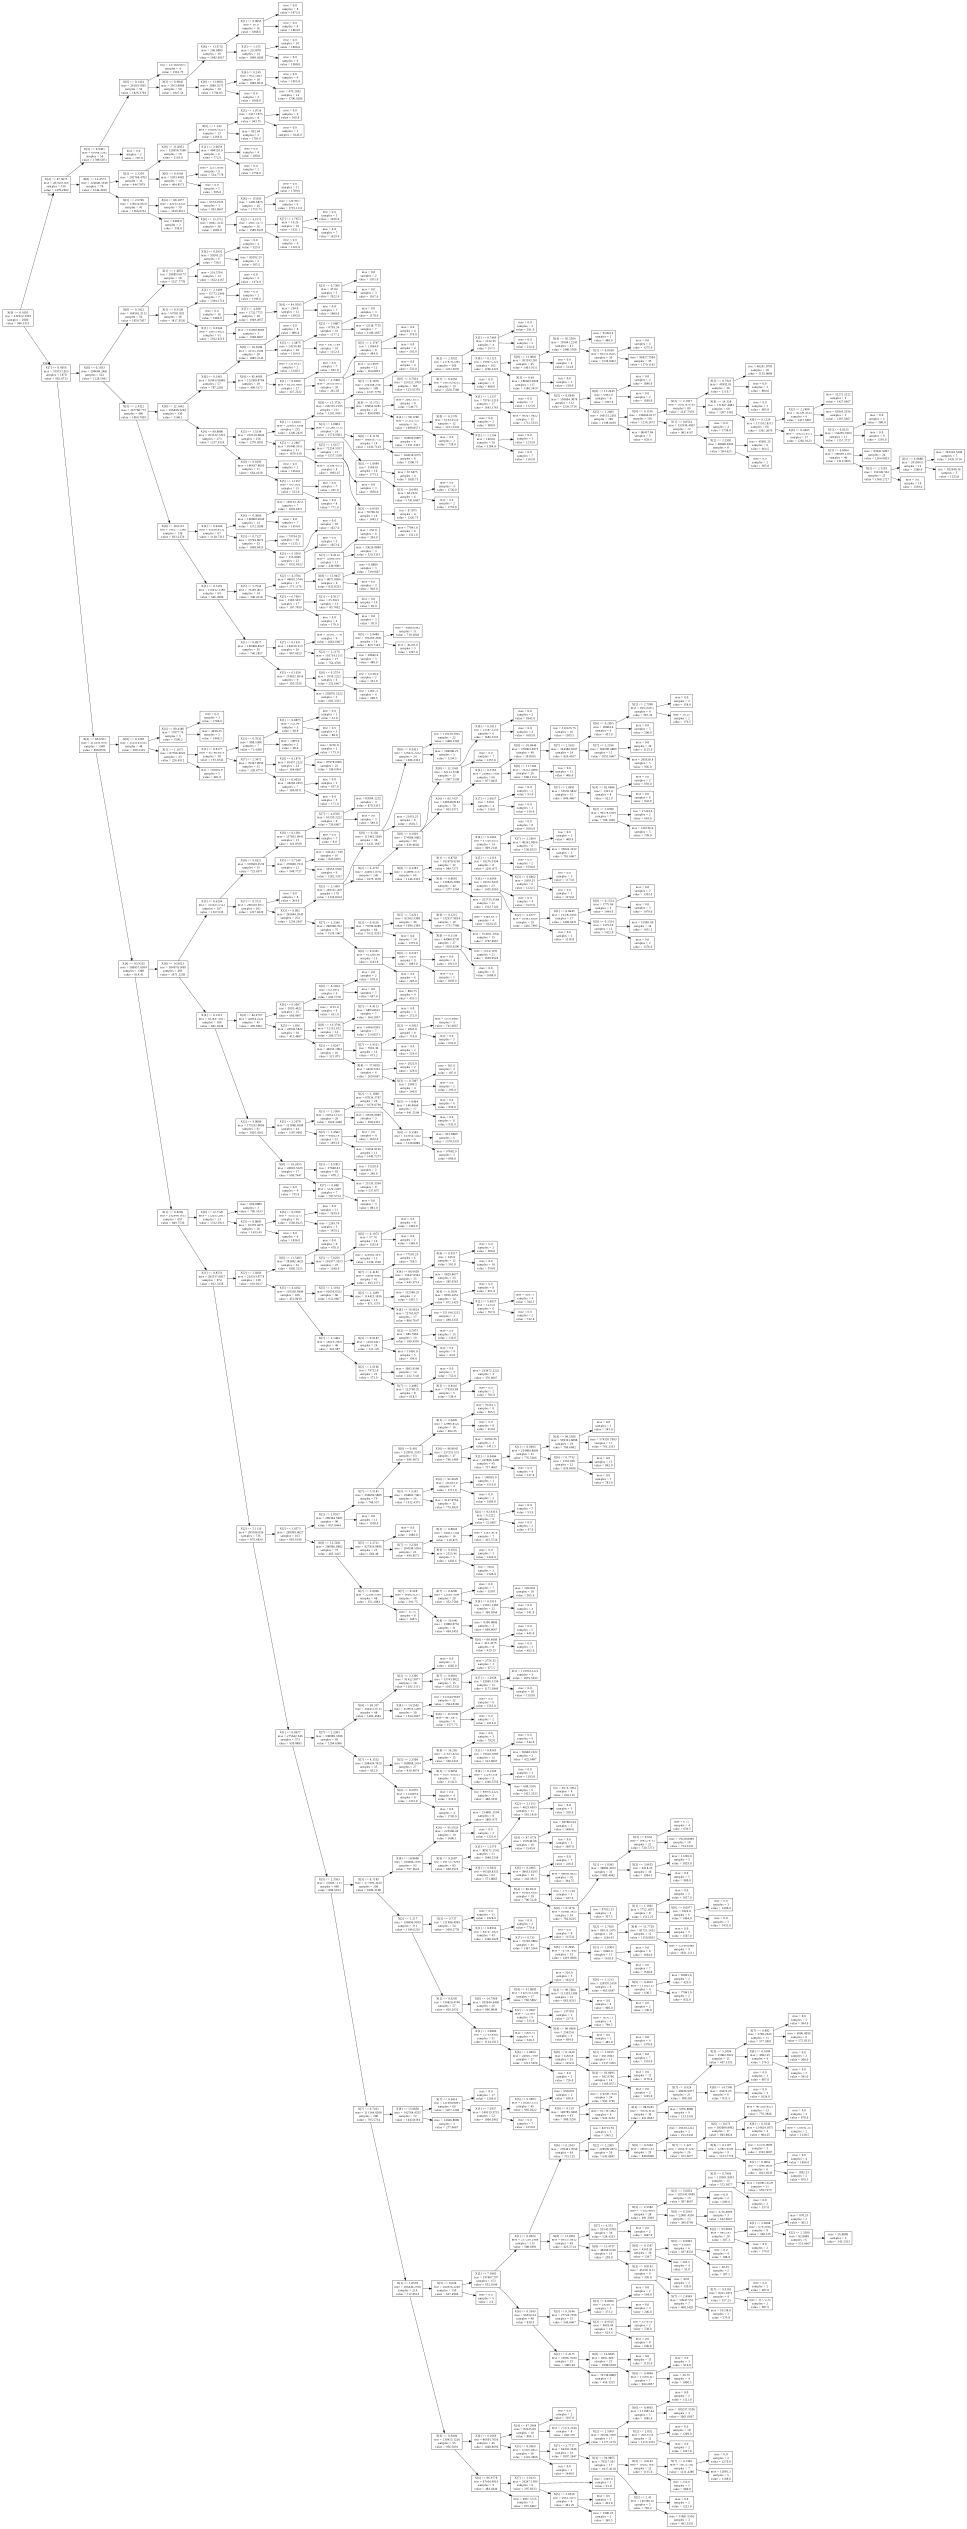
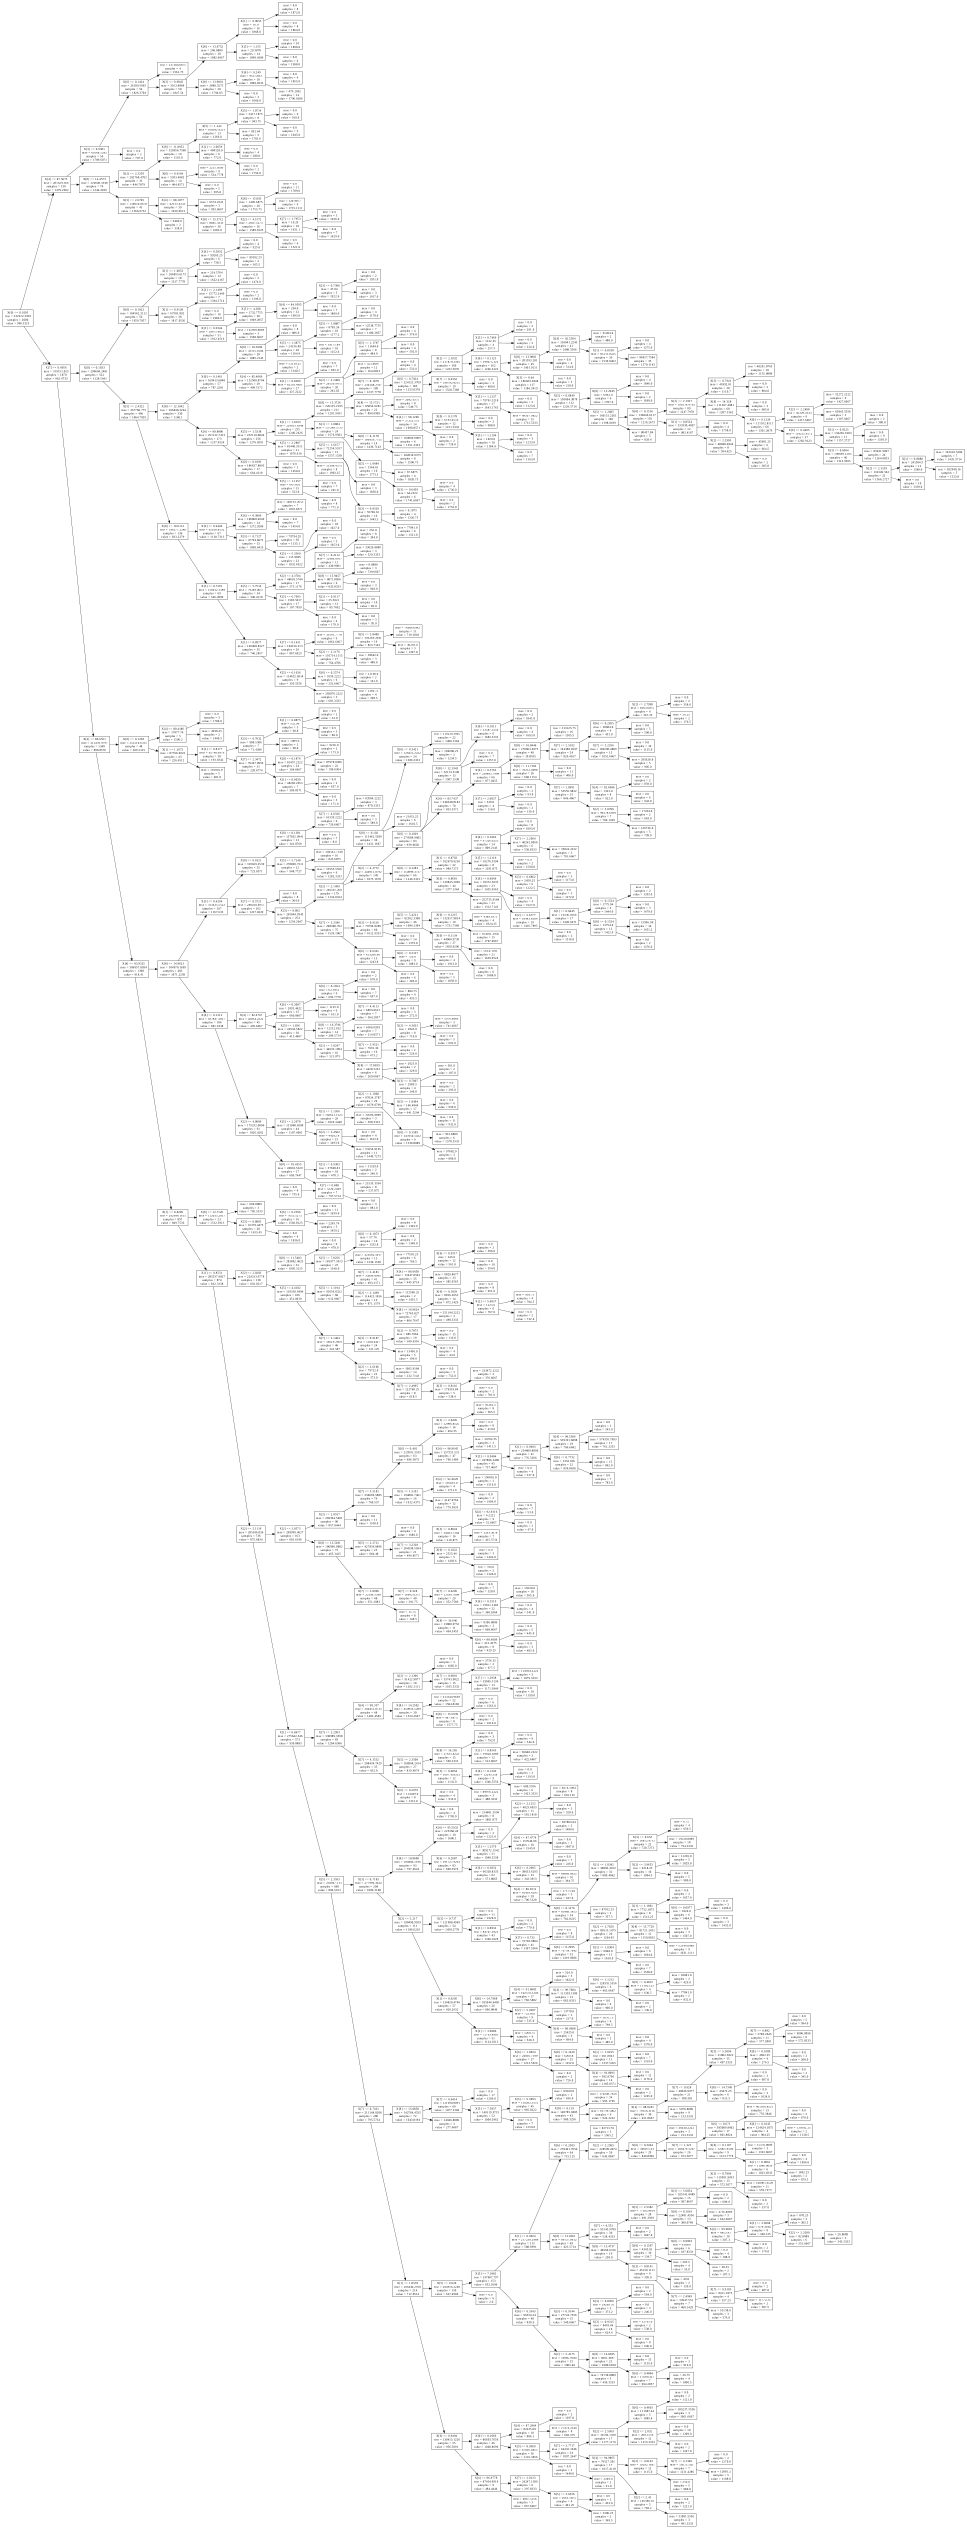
(290, 131) -> (290, 131)
(564, 836) -> none
(565, 2483) -> (583, 2476)
